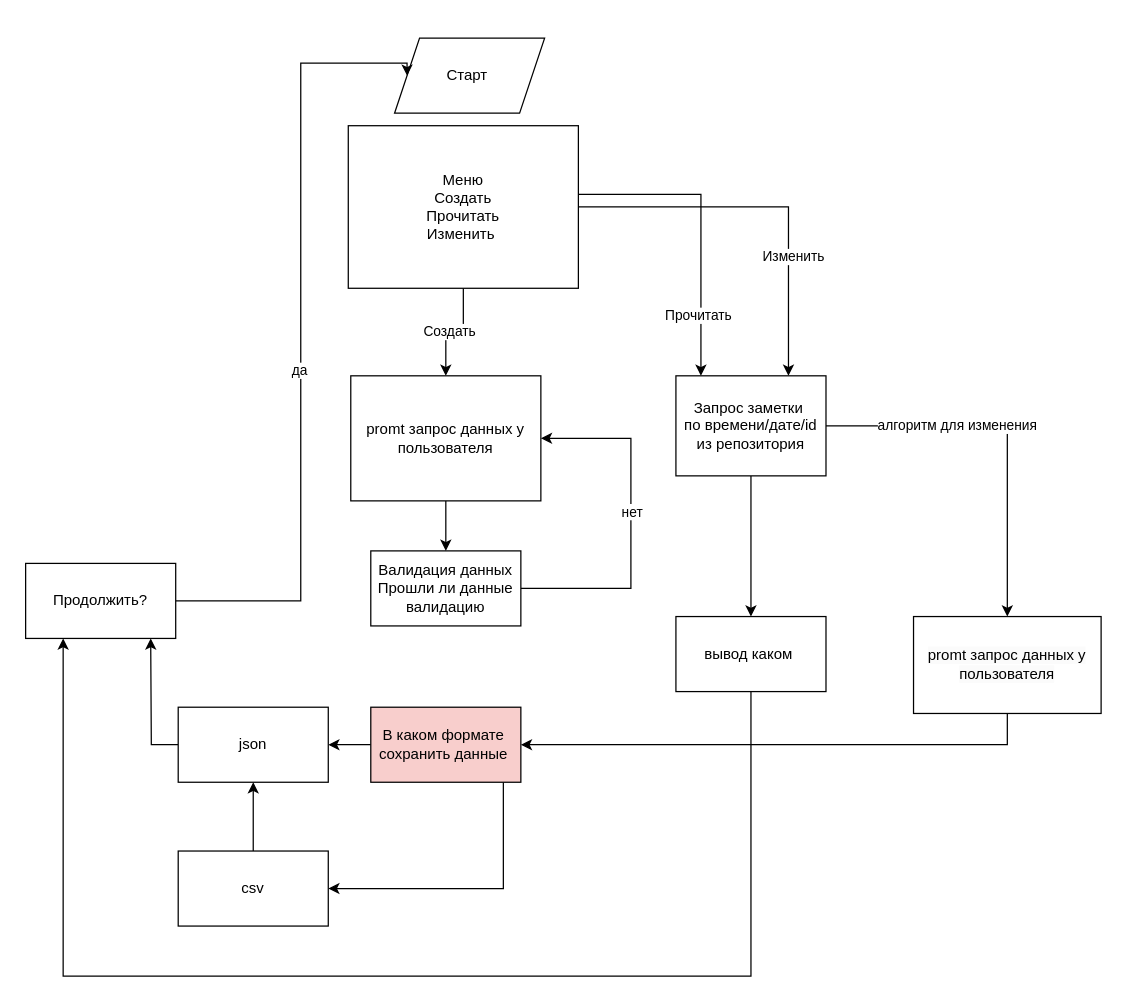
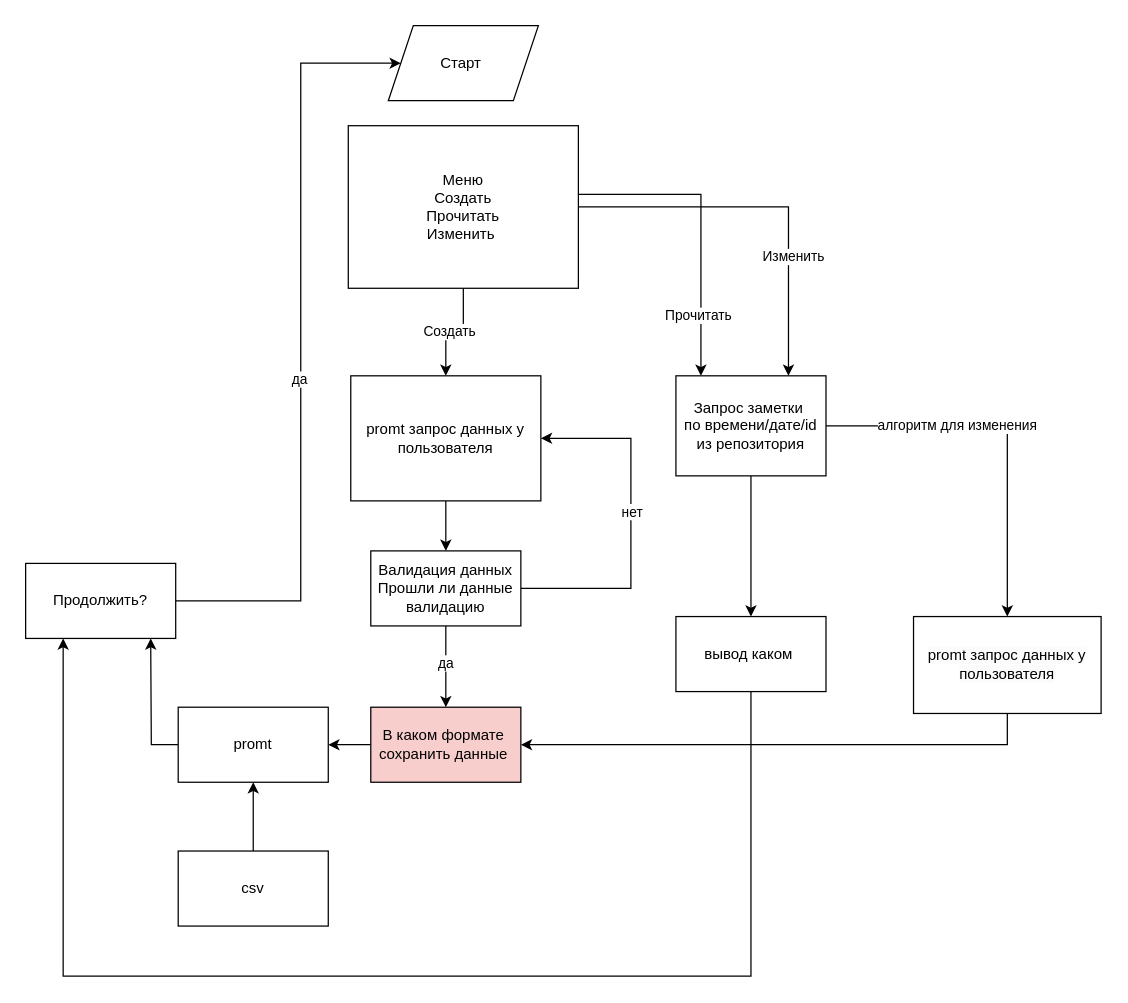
(469, 76) -> (463, 63)
none -> (446, 662)
(253, 744) -> (253, 744)
(473, 888) -> none
